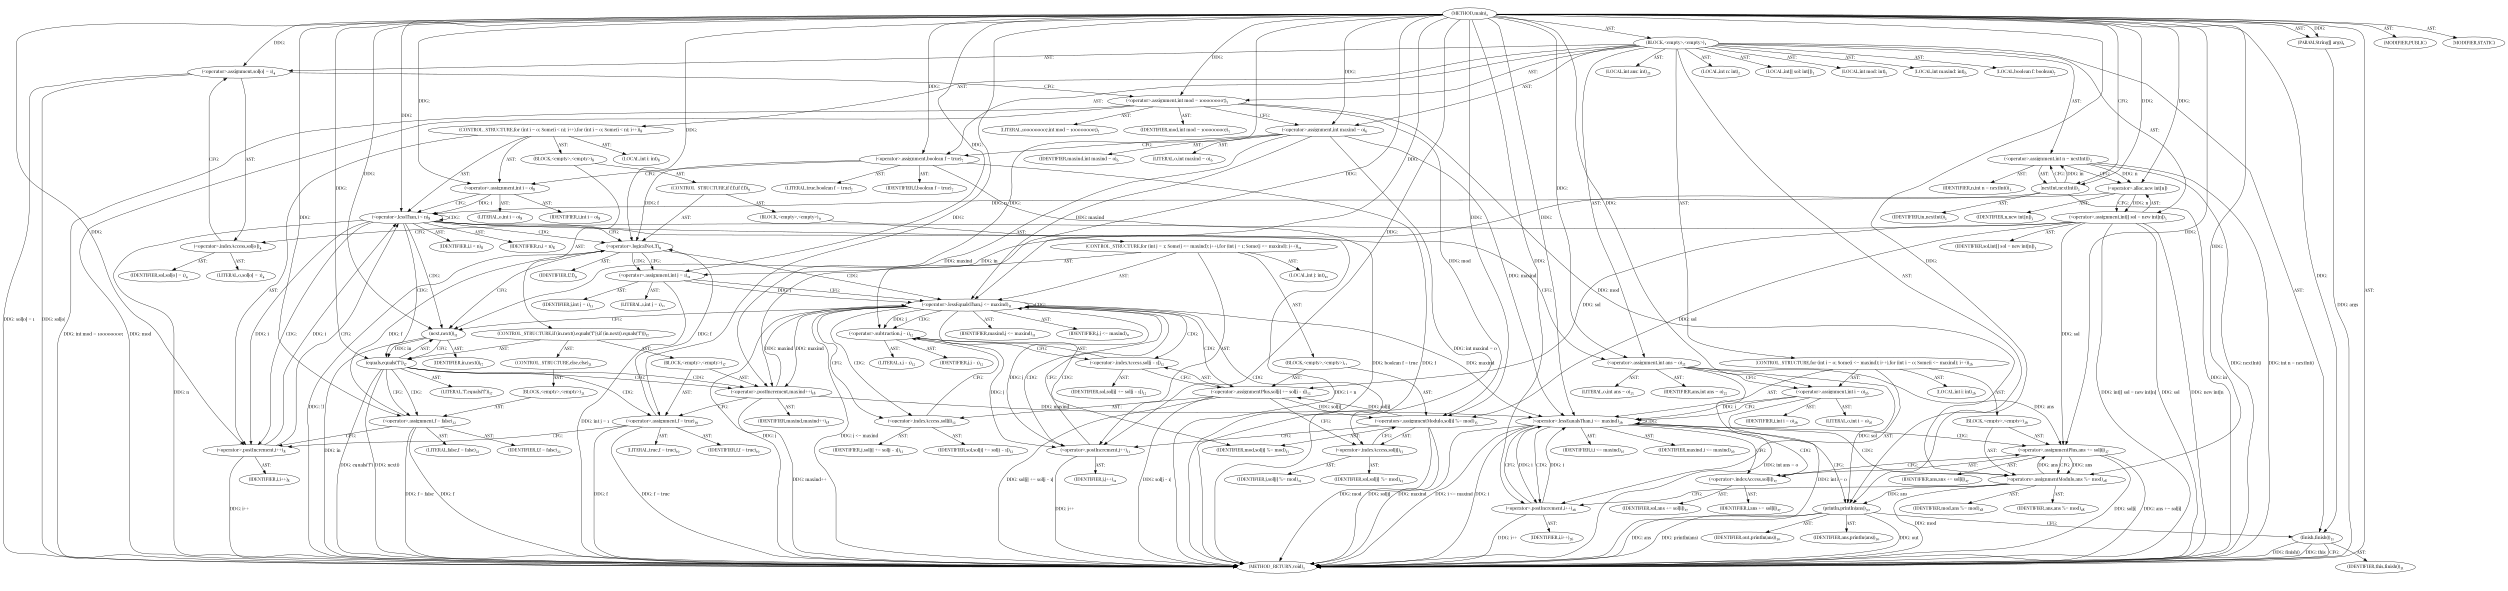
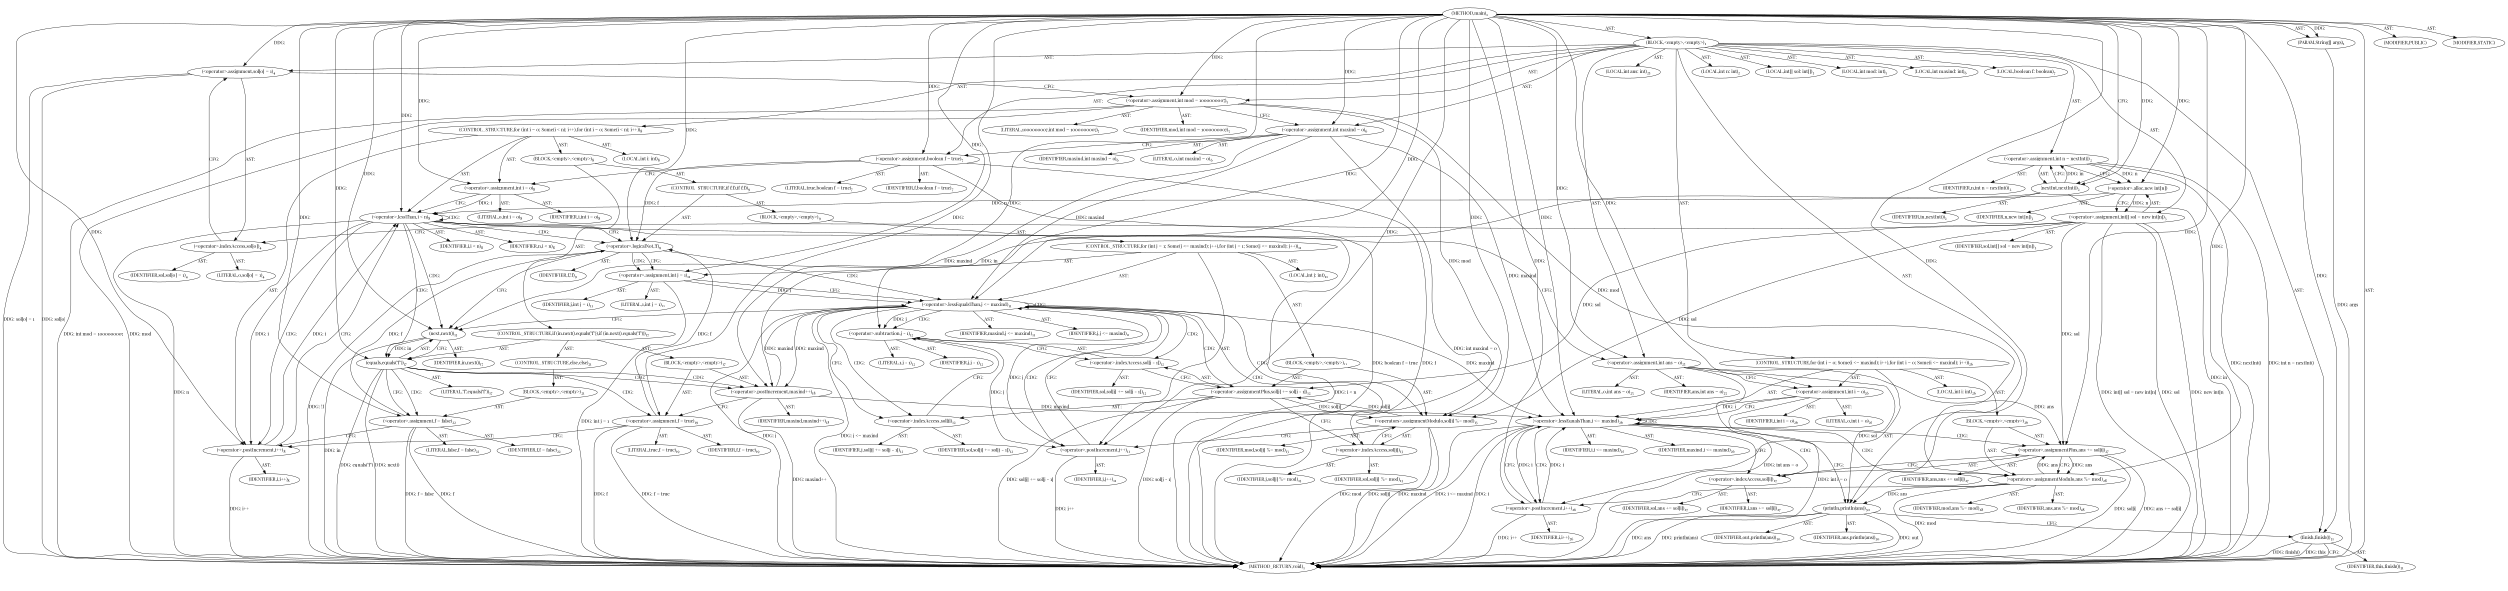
(1062, 375) -> (1242, 329)
